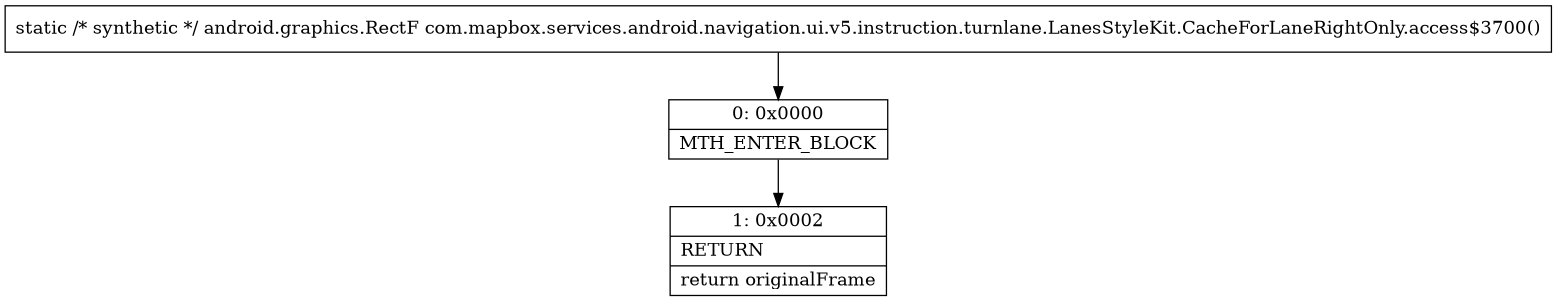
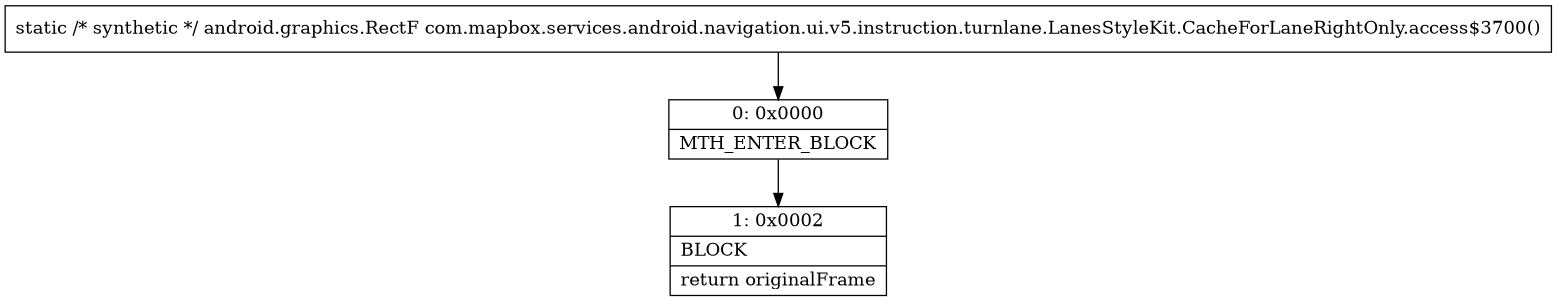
(722, 250) -> (714, 250)
